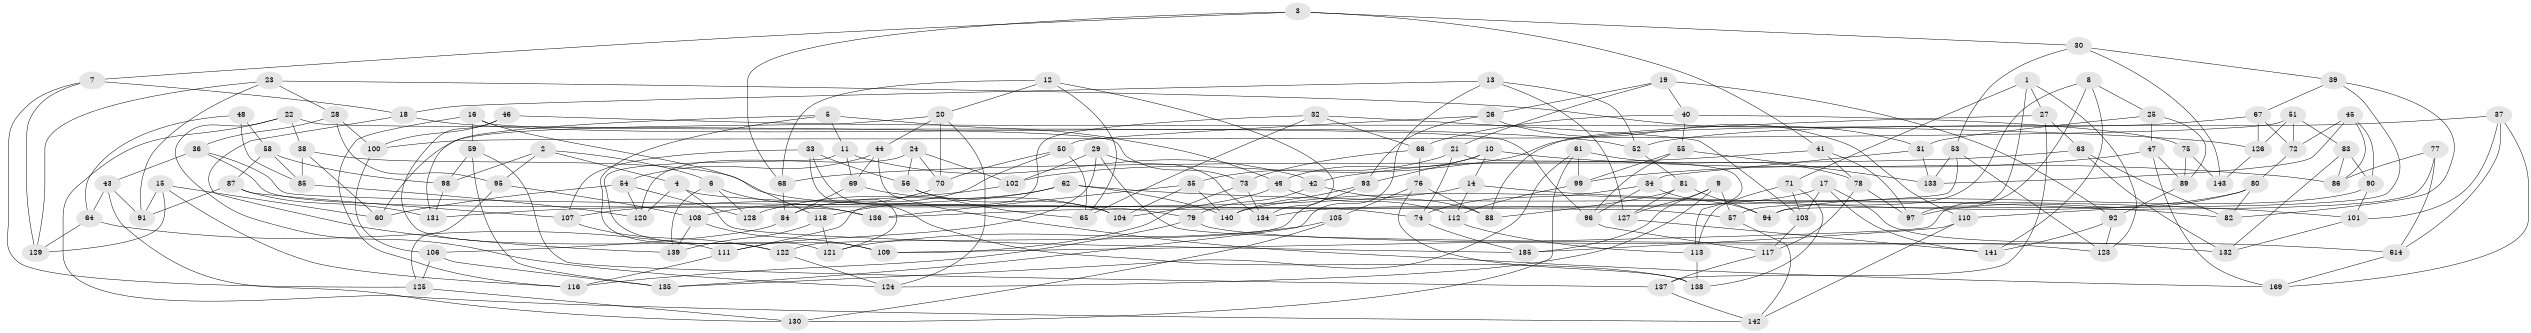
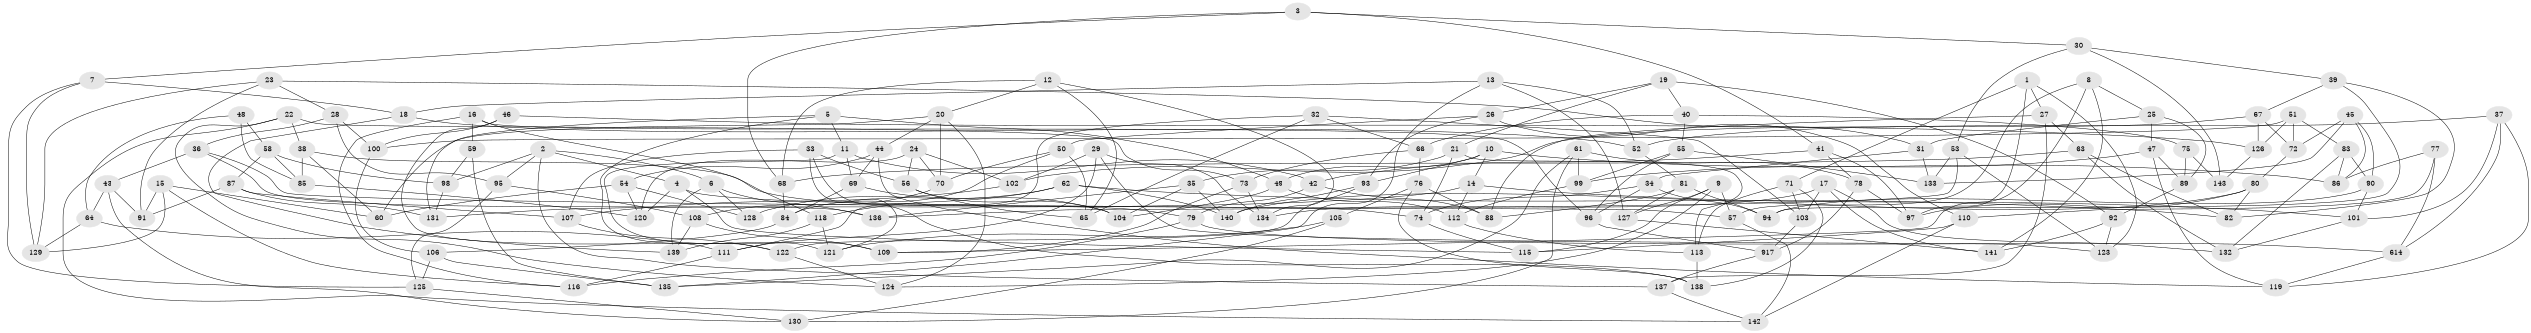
(1525, 253) -> (1525, 253)
(1768, 253) -> (1768, 253)
(1036, 278) -> (1058, 279)
(2276, 288) -> (2276, 288)
